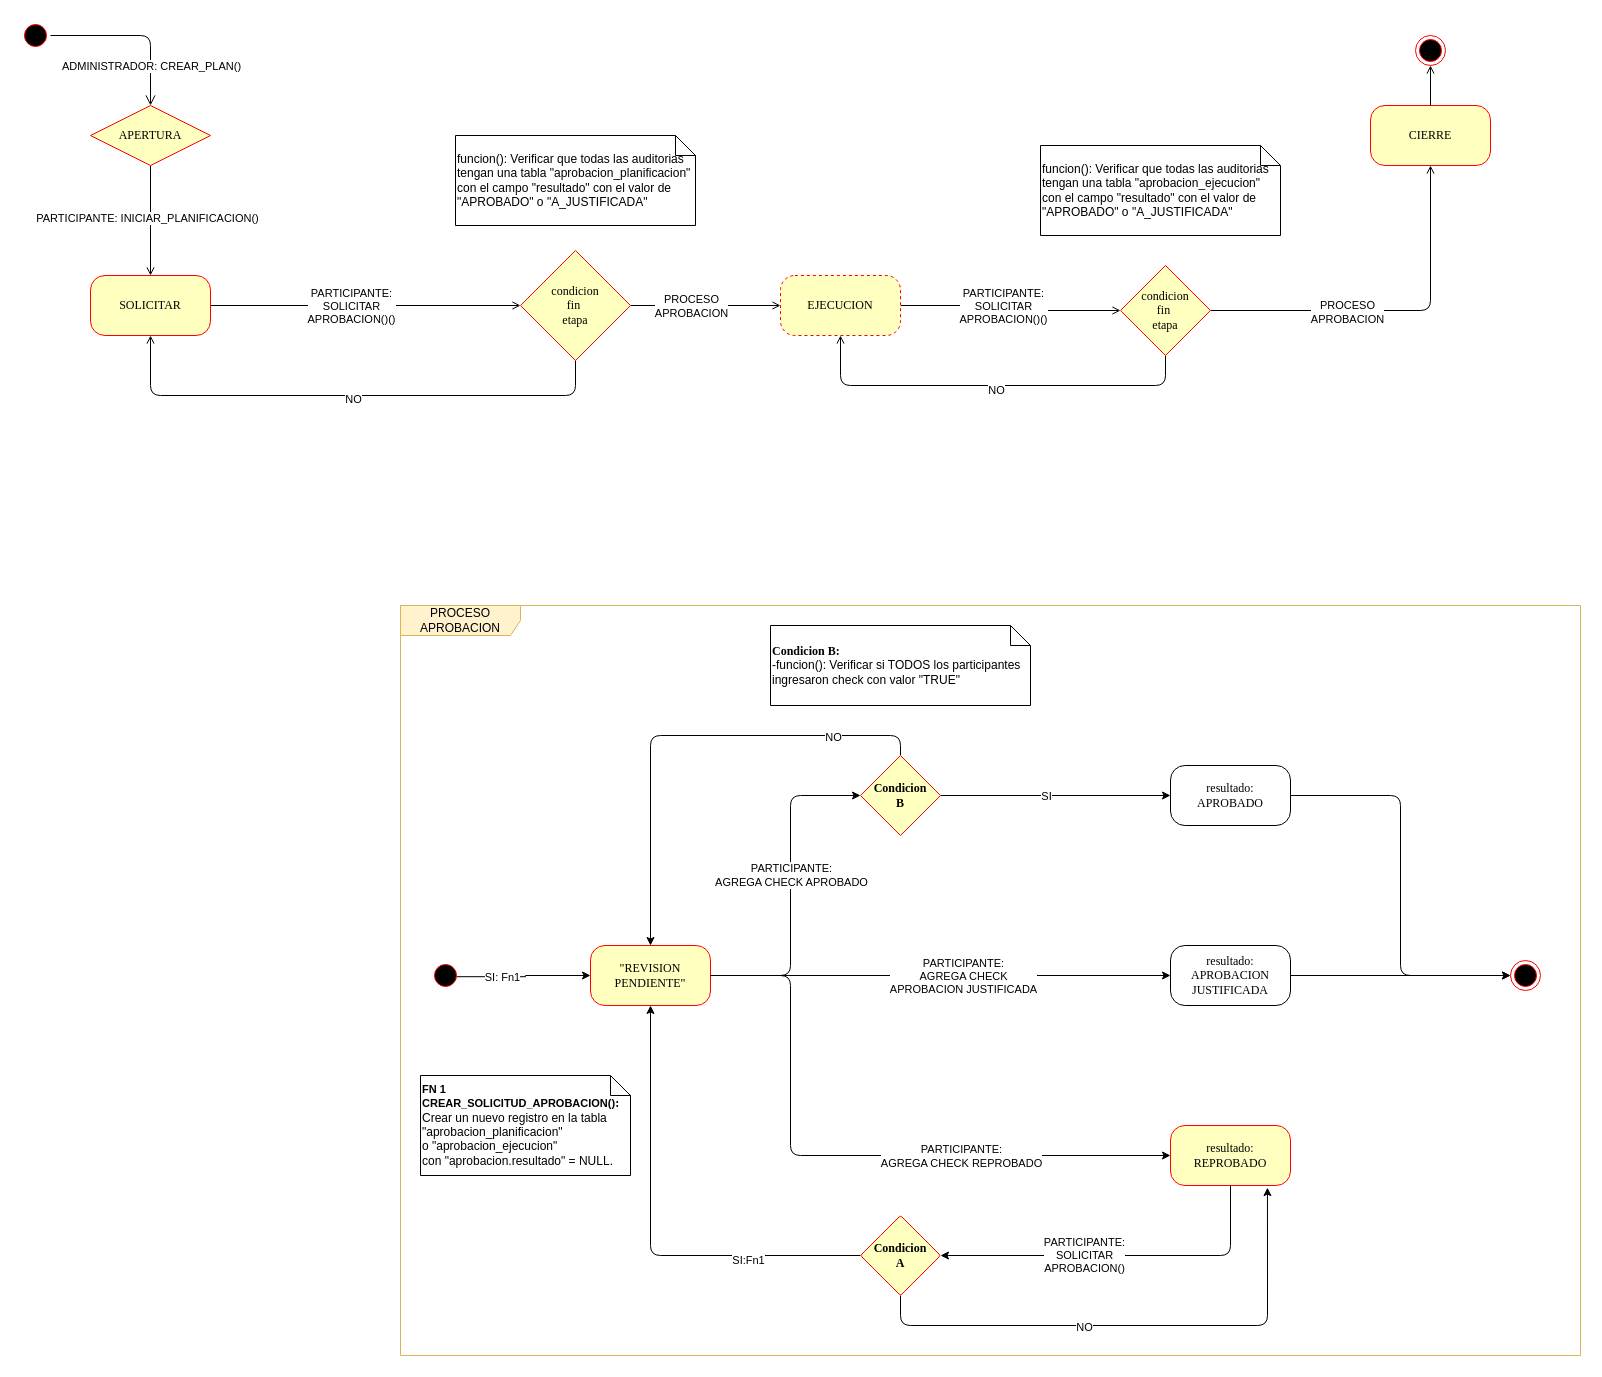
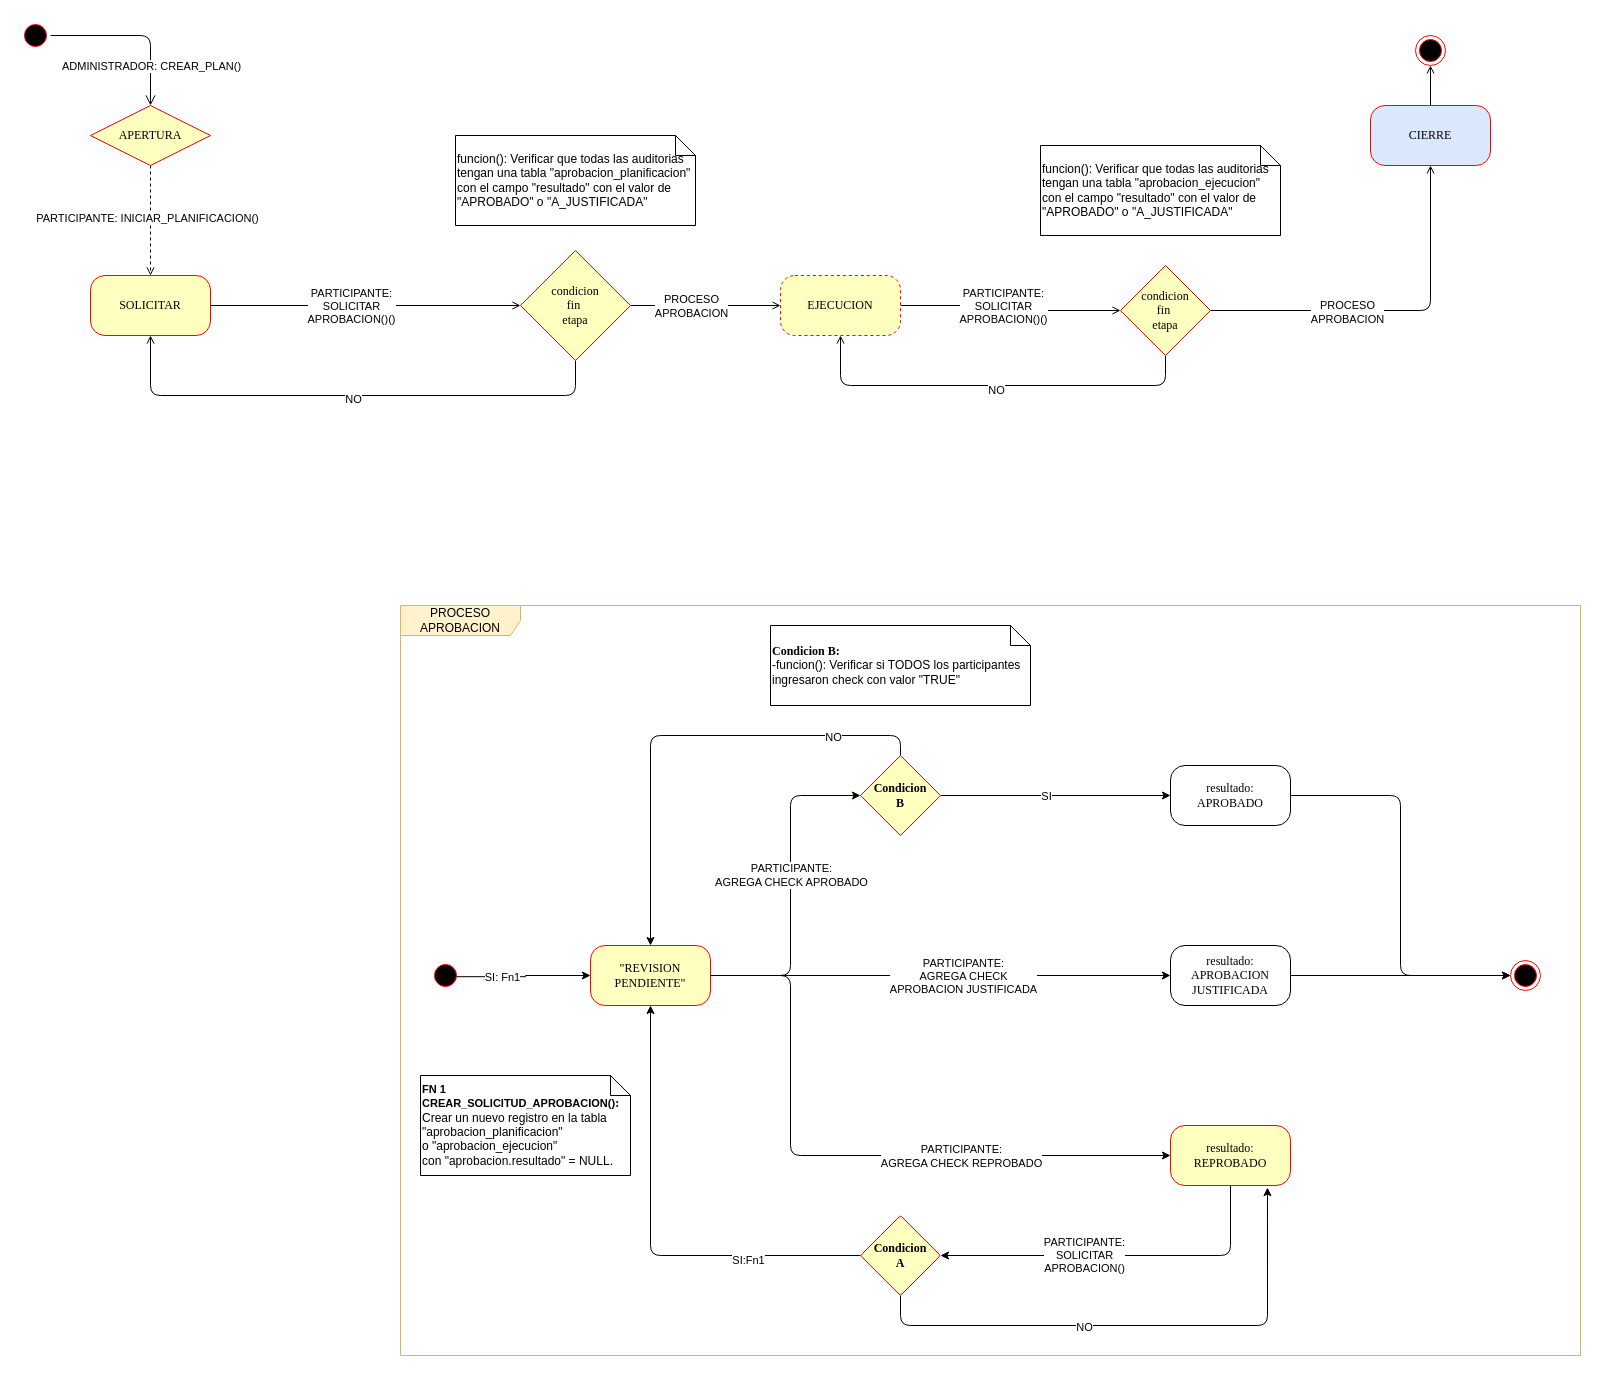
(1431, 136) -> (1431, 136)
(151, 248) -> (151, 248)
